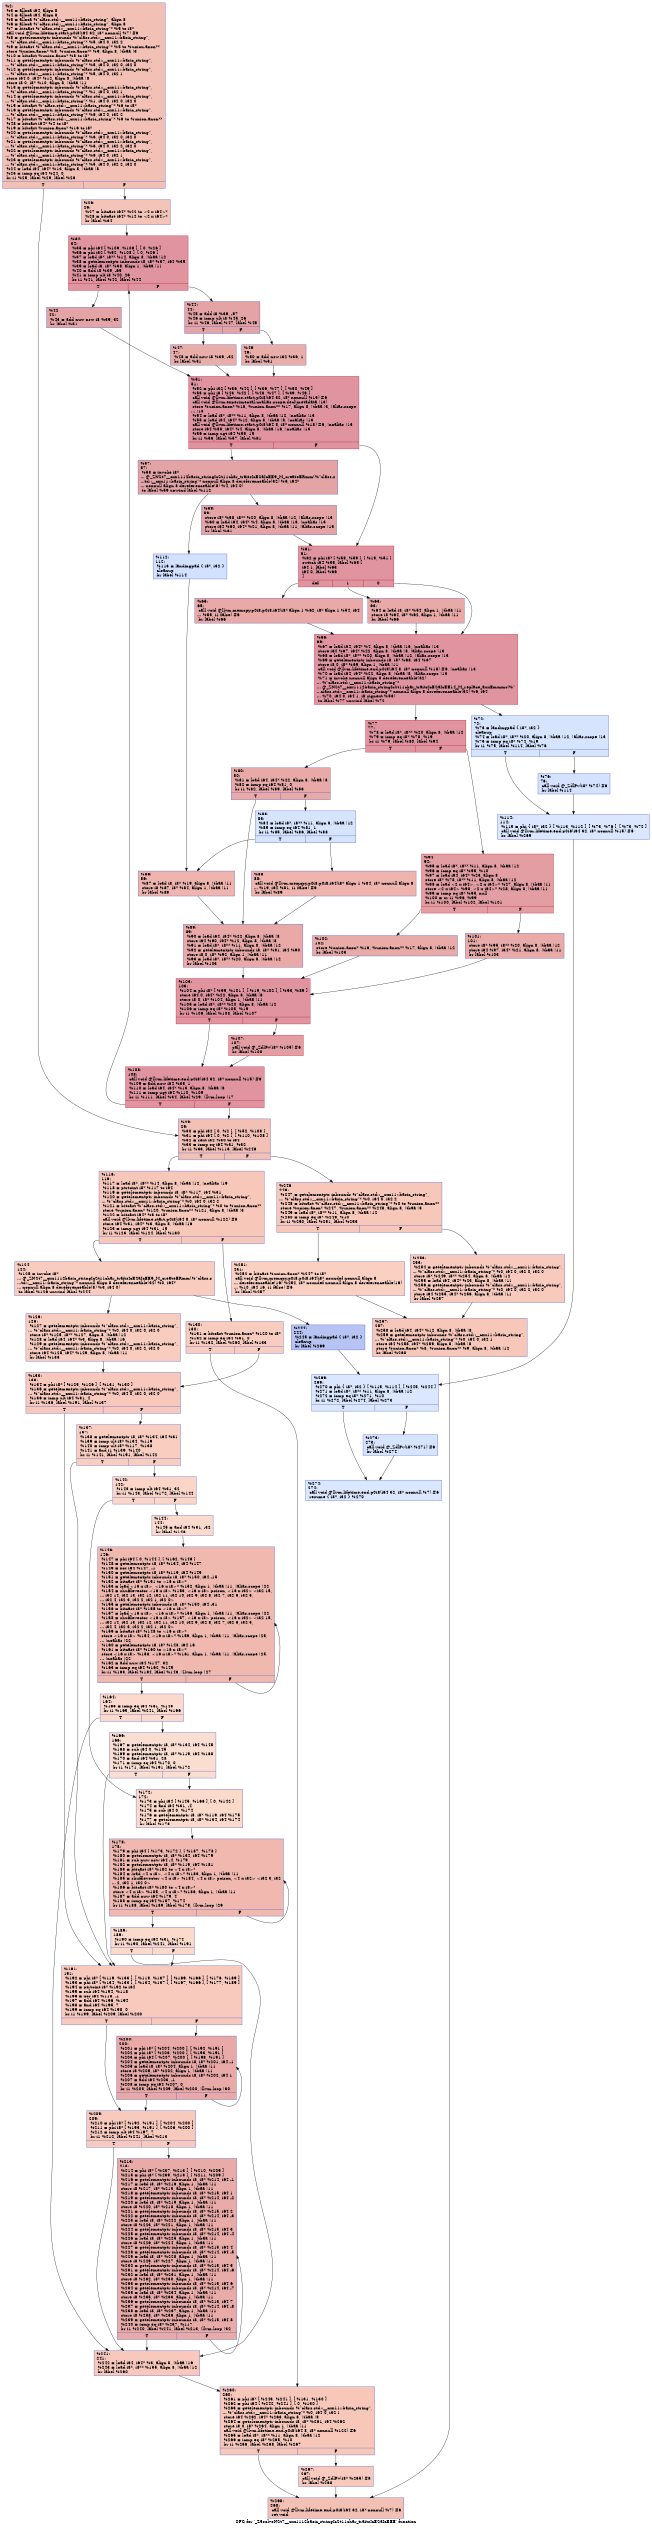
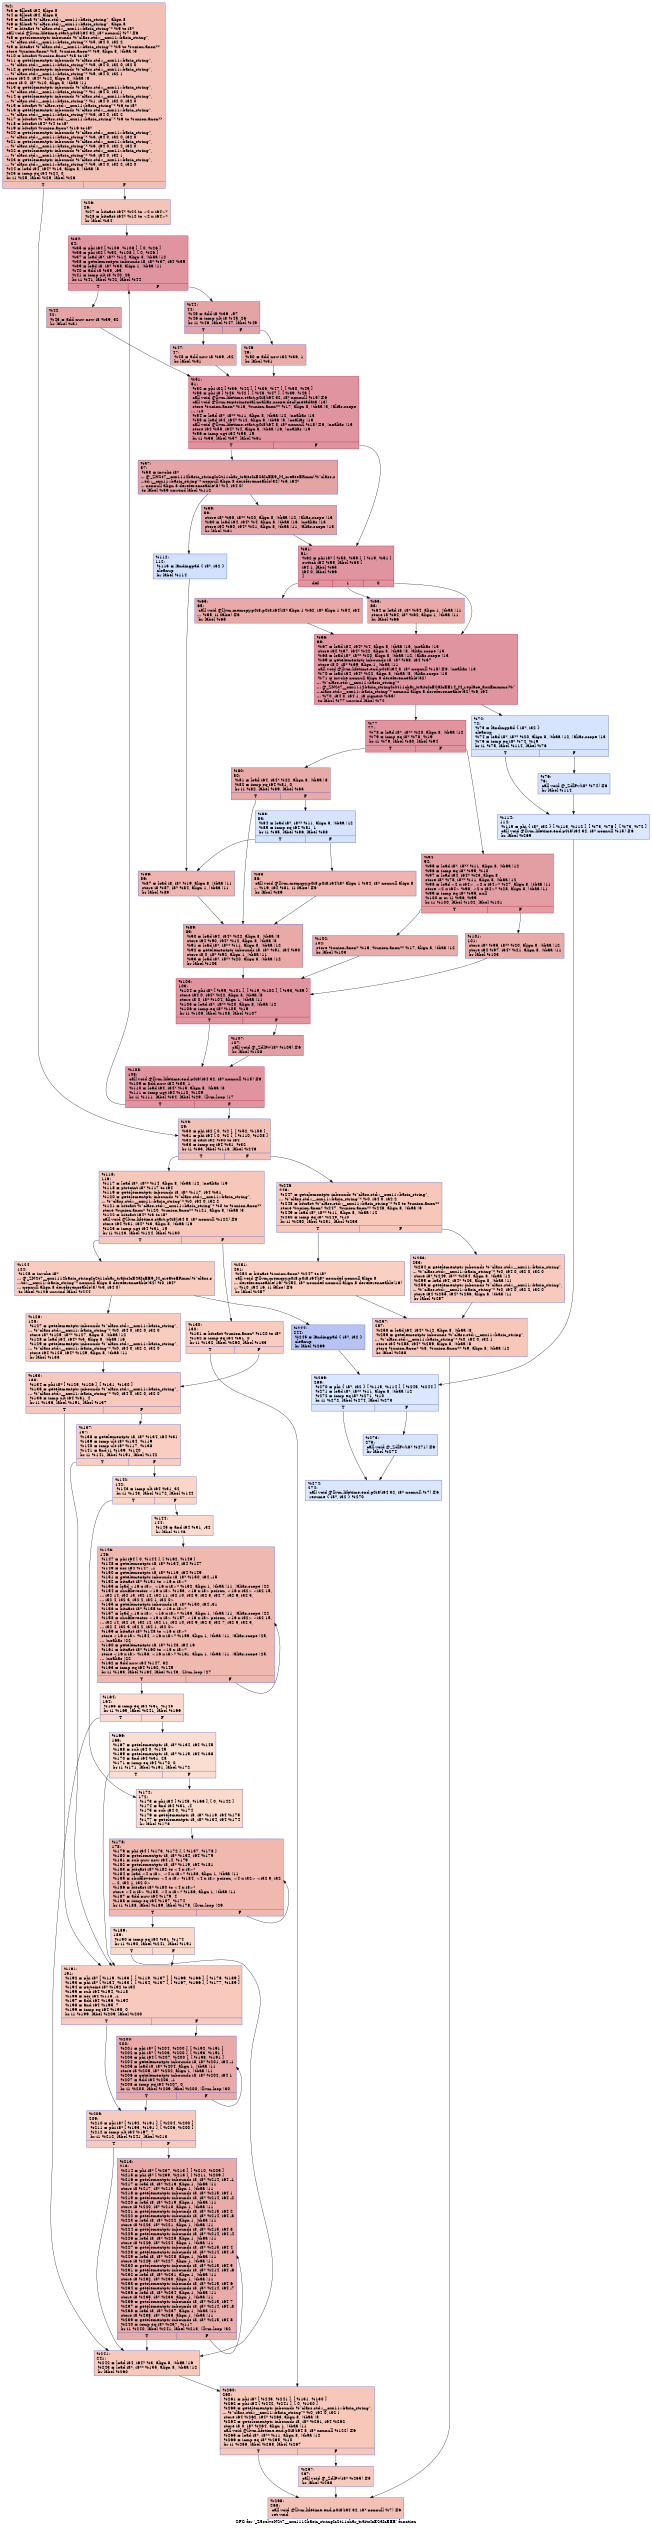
(37, 124) -> (37, 124)
